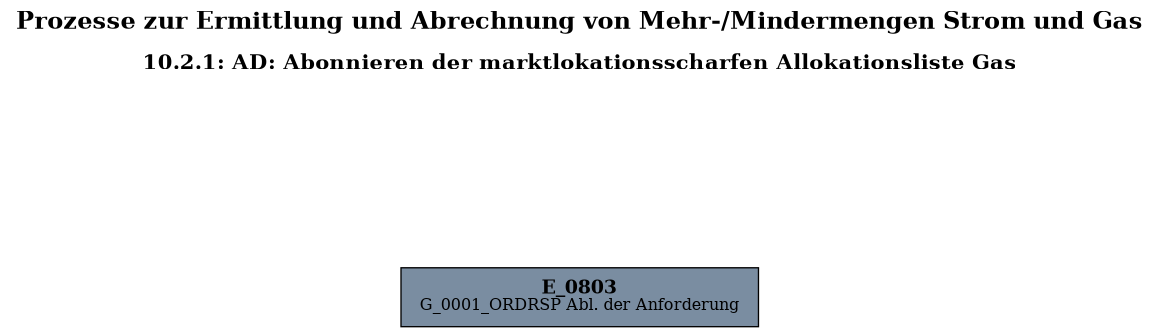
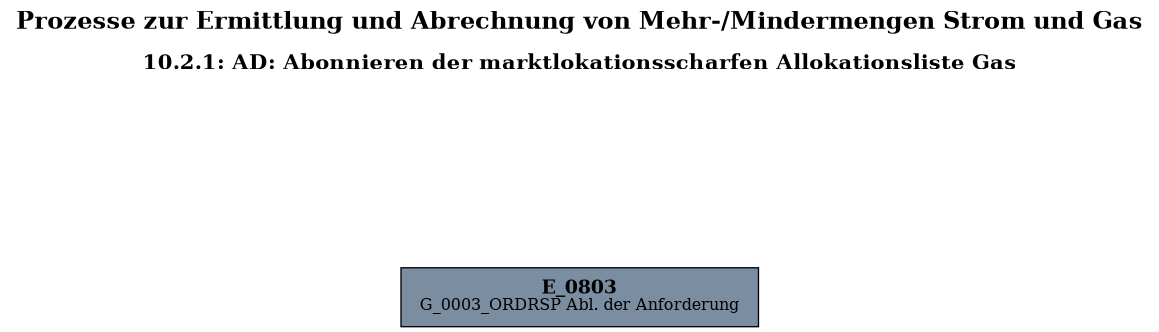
(580, 305) -> (580, 305)
